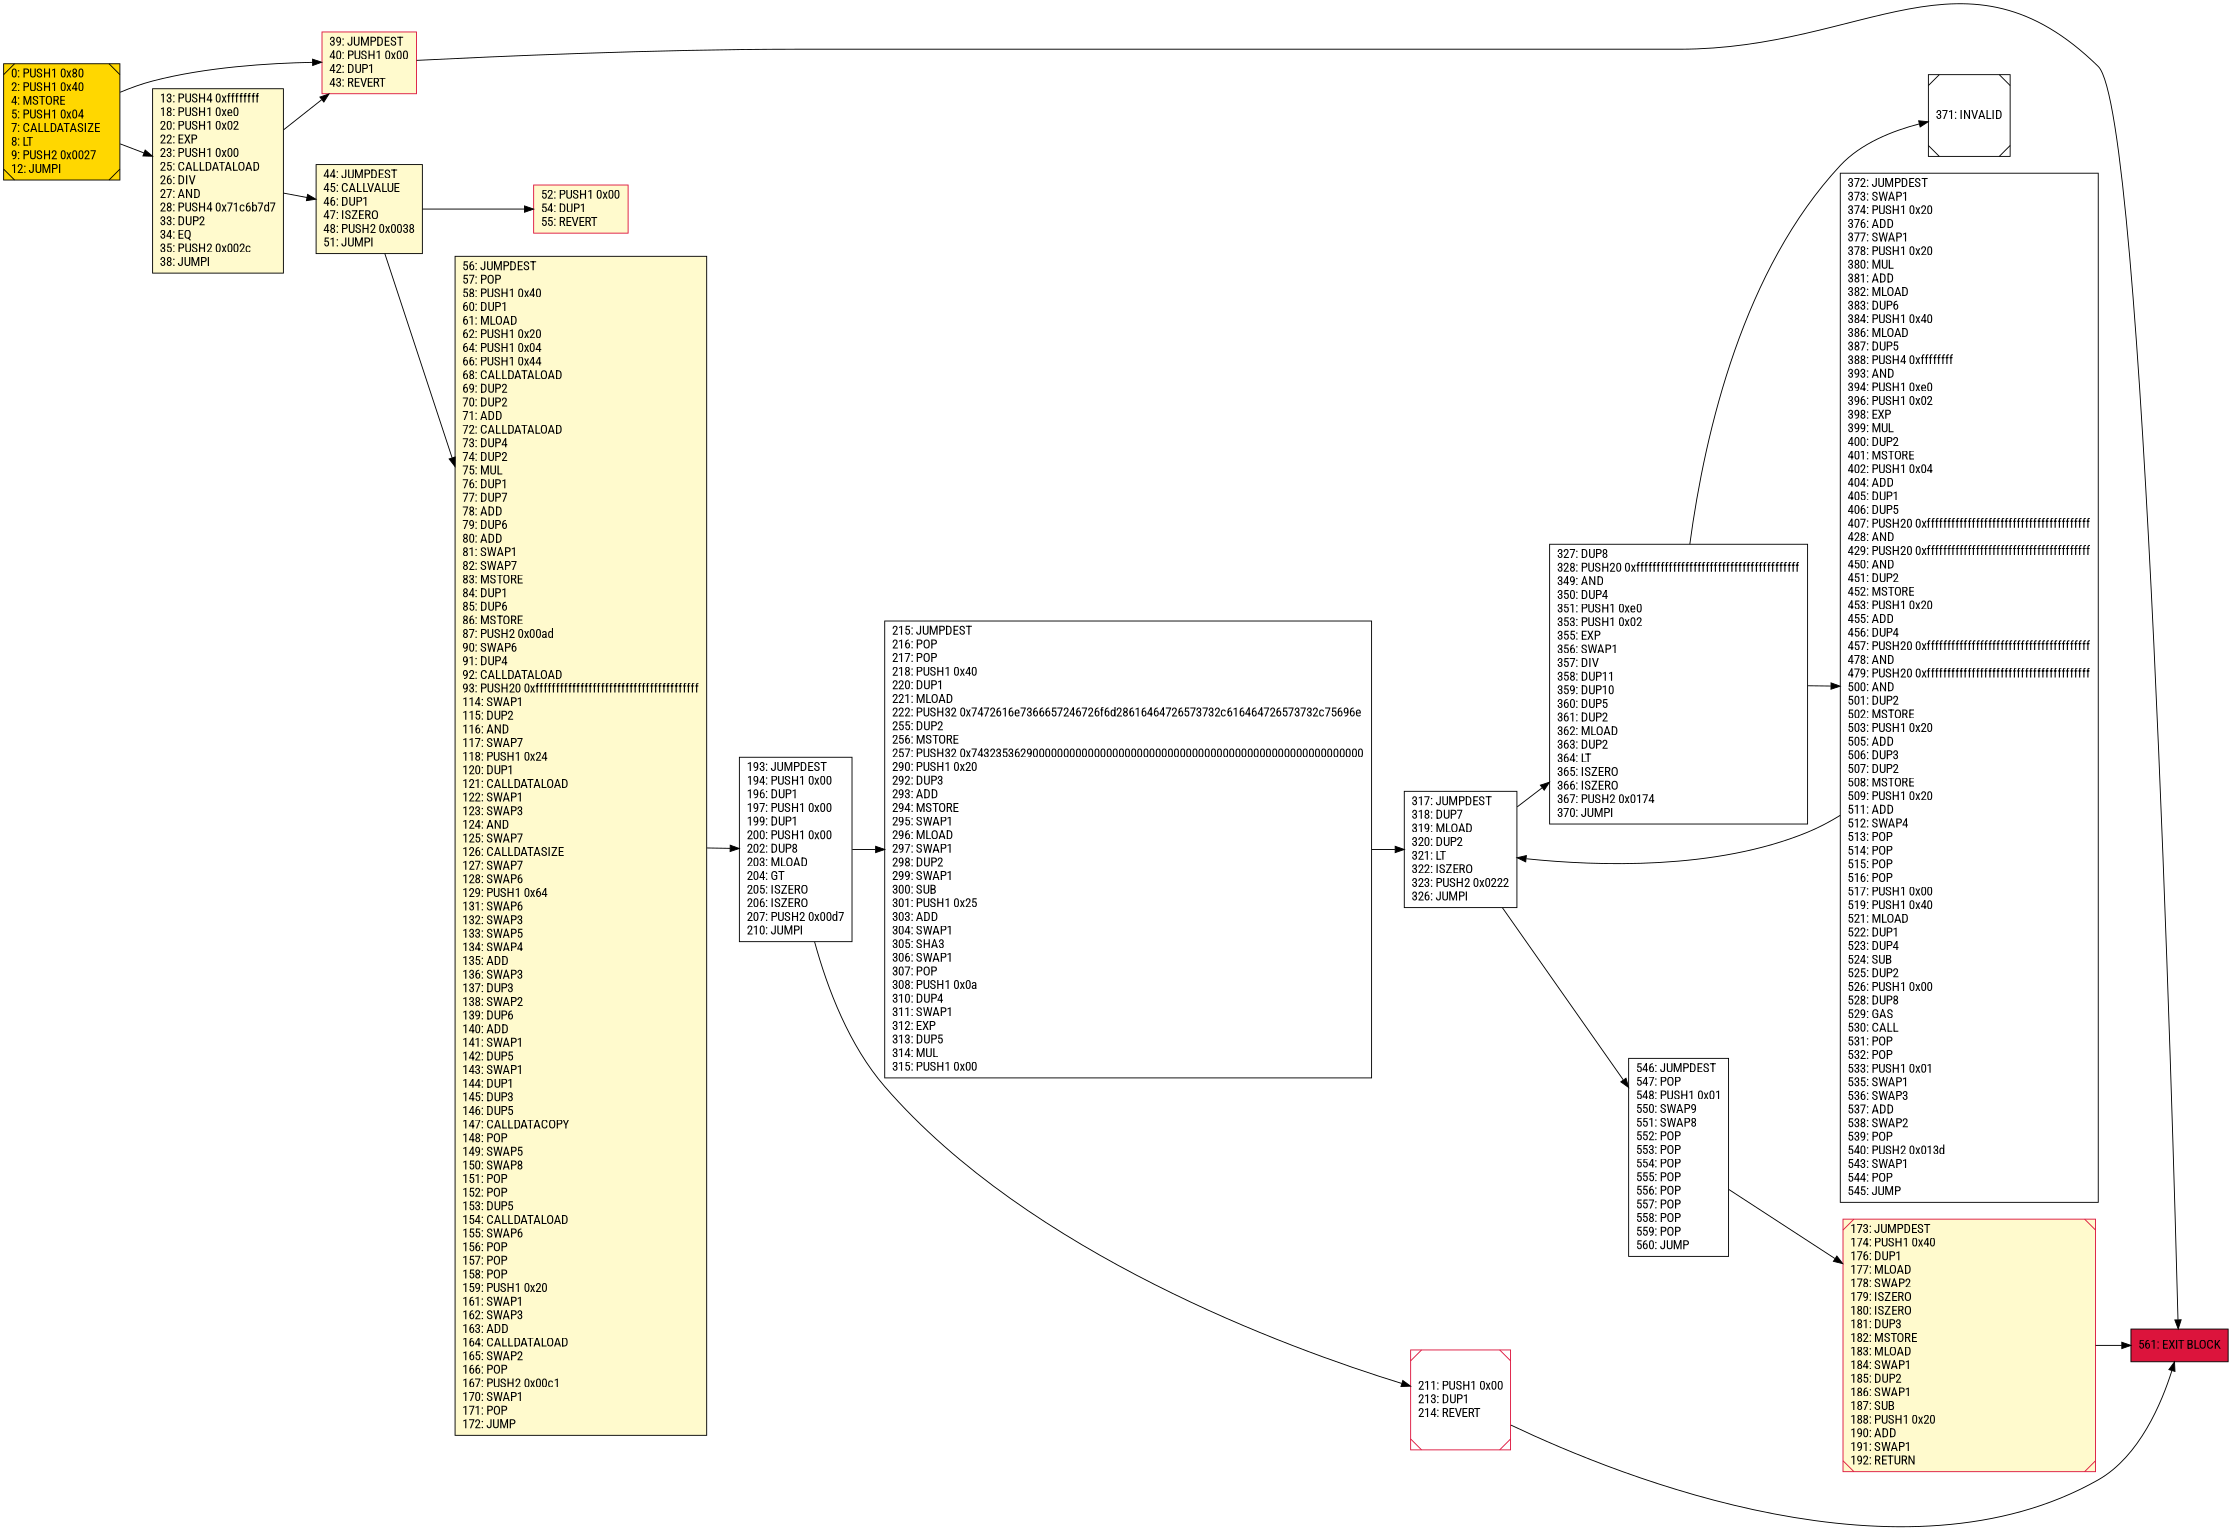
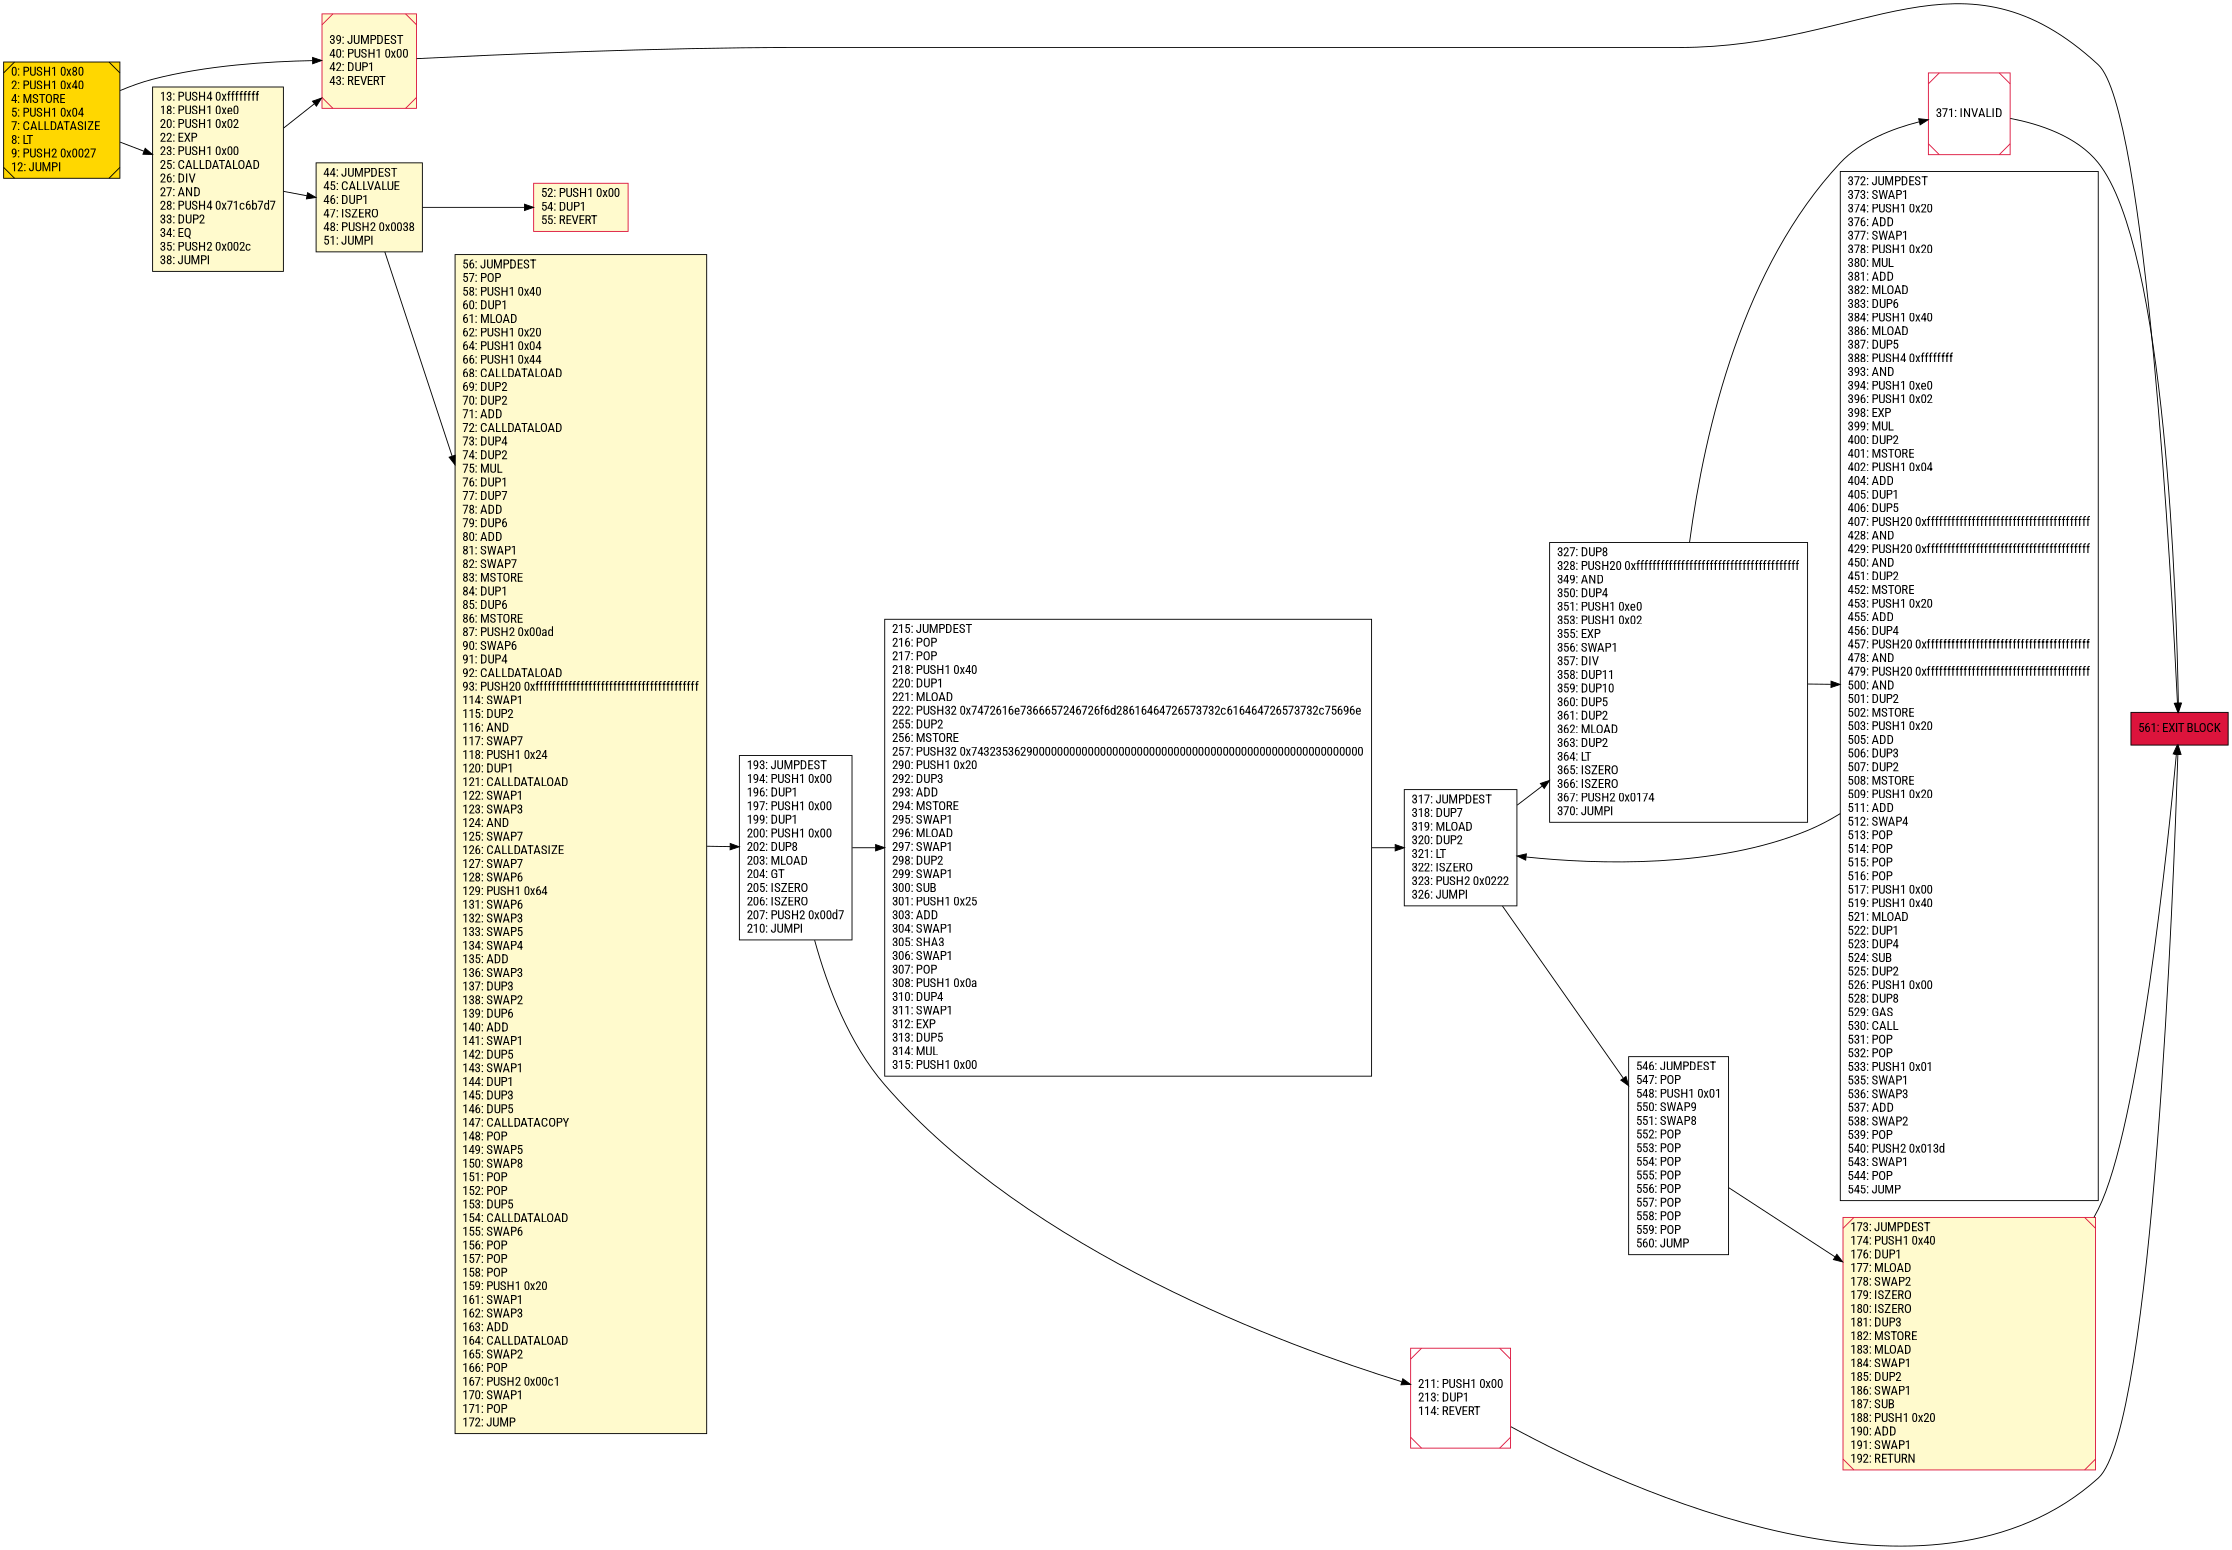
(369, 63) -> (369, 61)
(1969, 116) -> (1969, 114)
none -> (2138, 266)
(1461, 1400) -> (1461, 1398)
